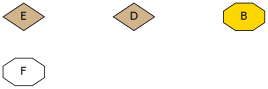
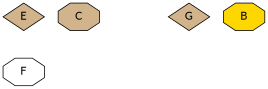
none -> (79, 17)
(134, 17) -> none
none -> (189, 17)
